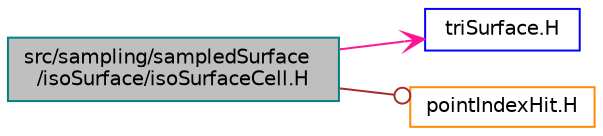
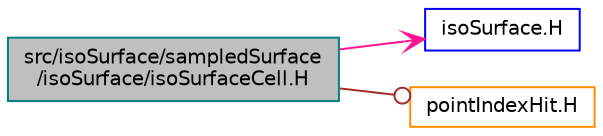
(502, 30) -> (502, 30)
(173, 69) -> (173, 69)
